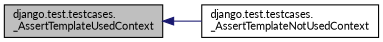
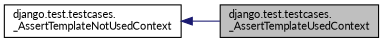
(188, 21) -> (206, 21)
